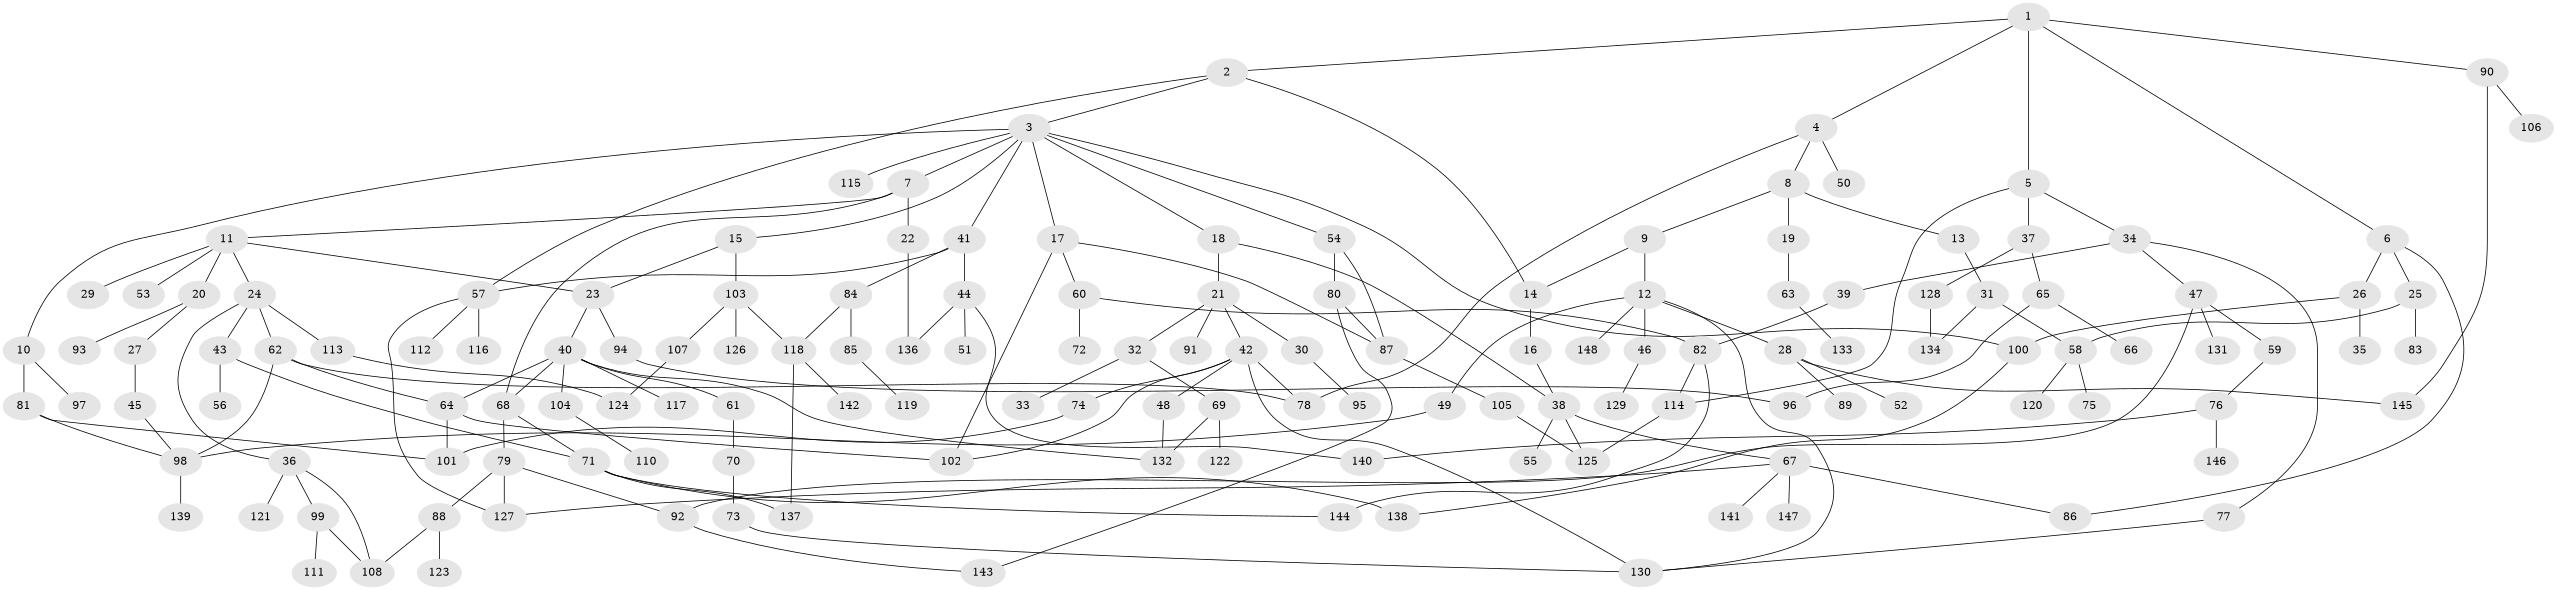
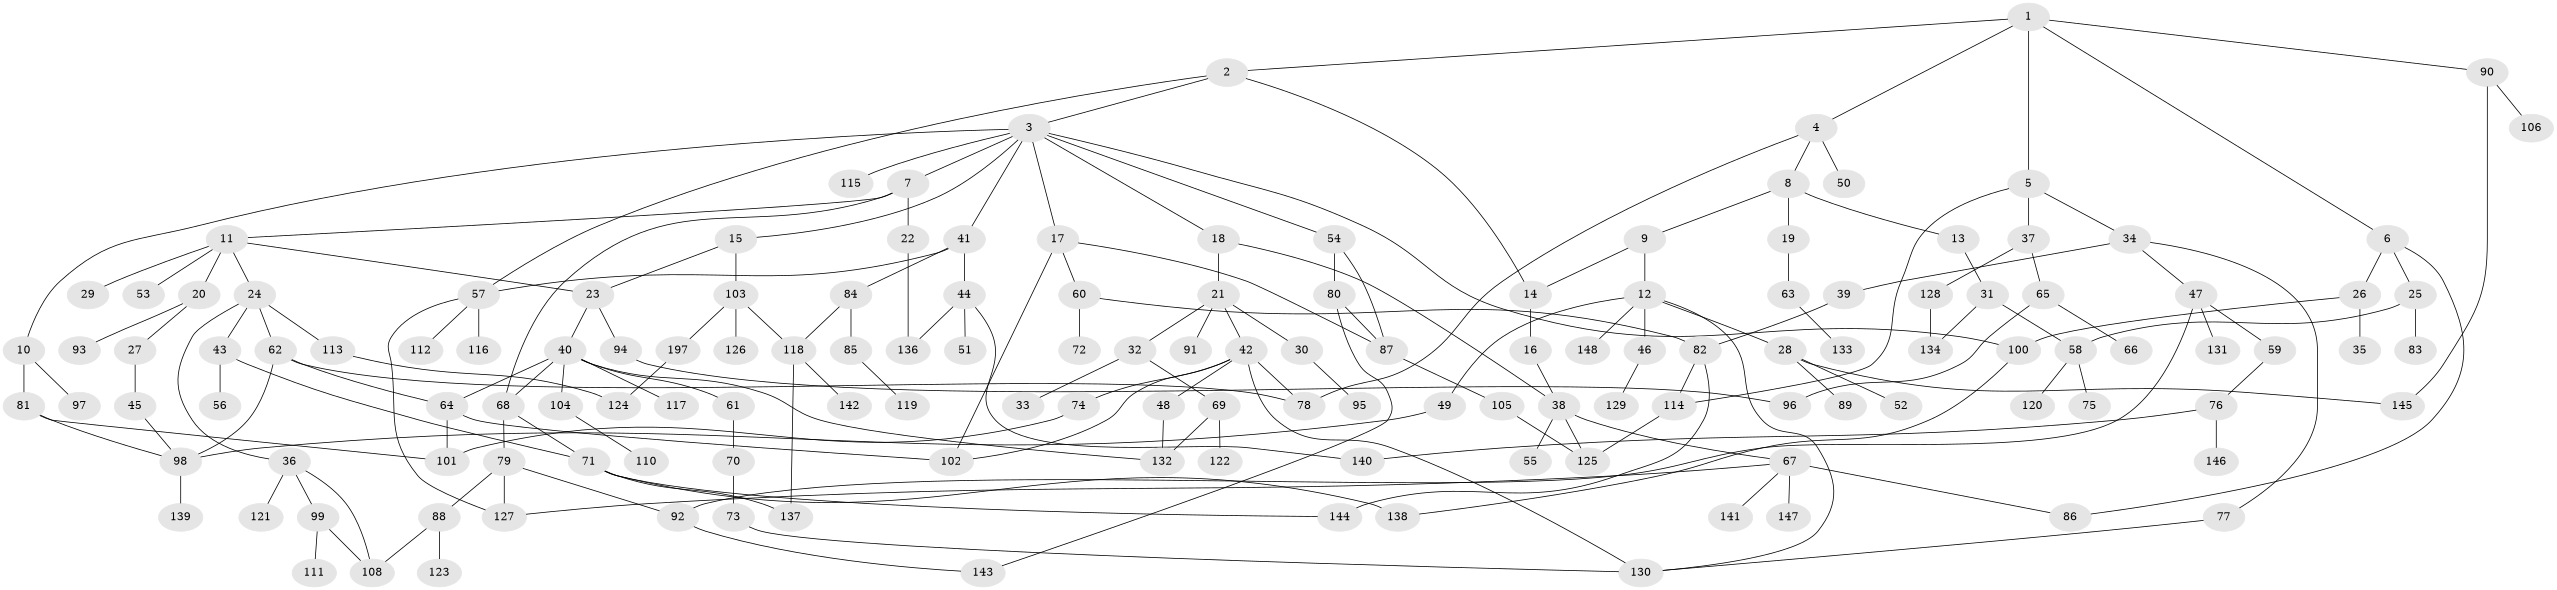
(678, 351) -> (678, 351)
